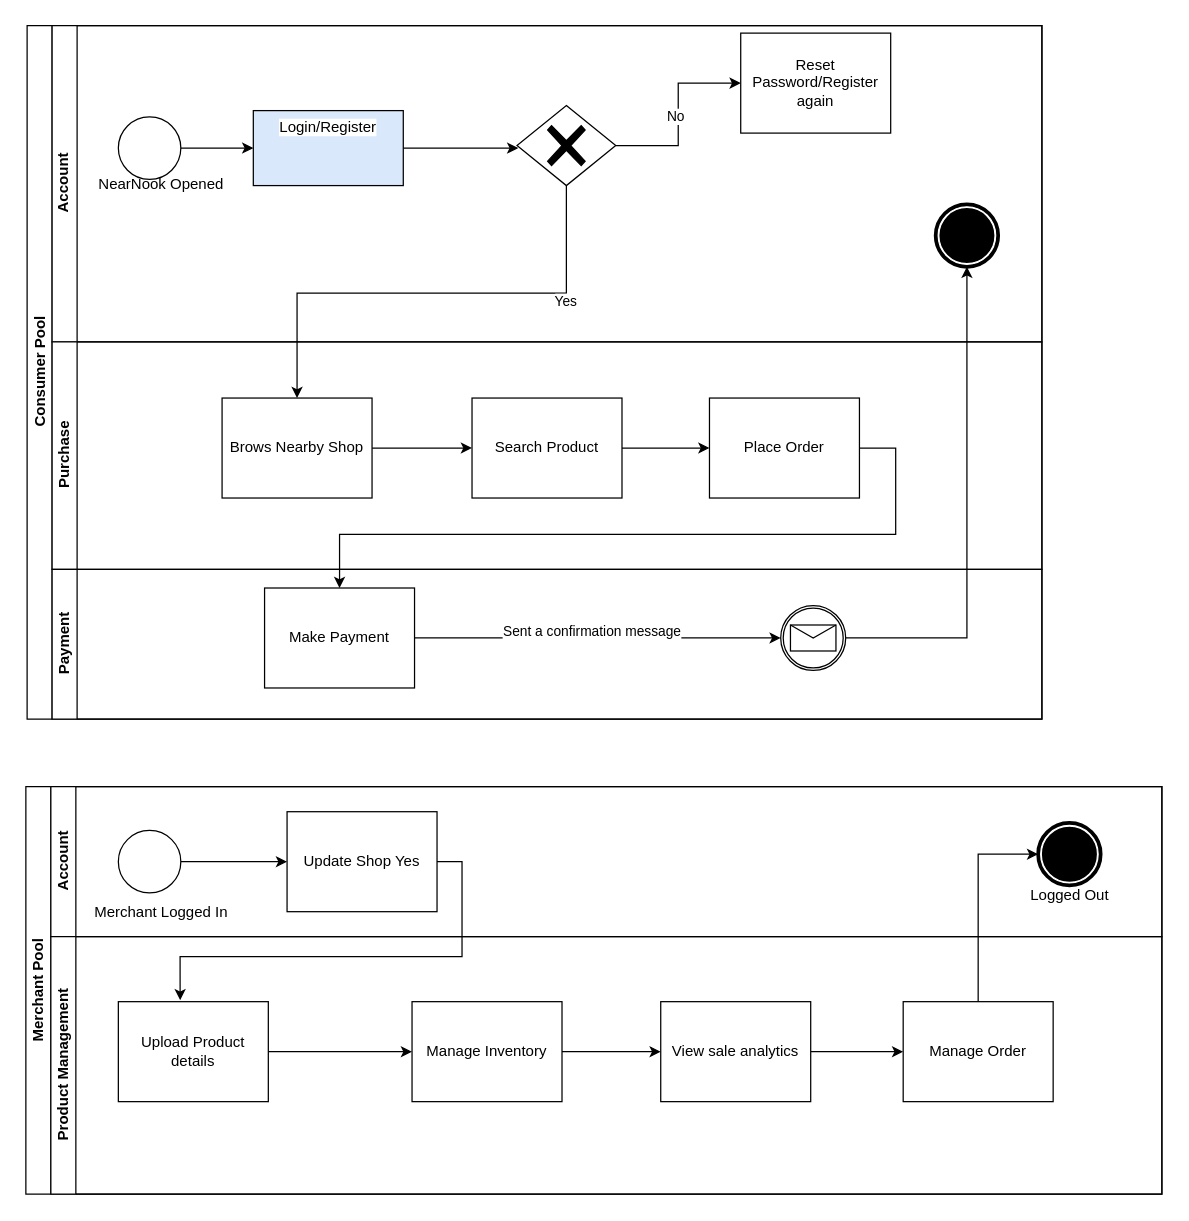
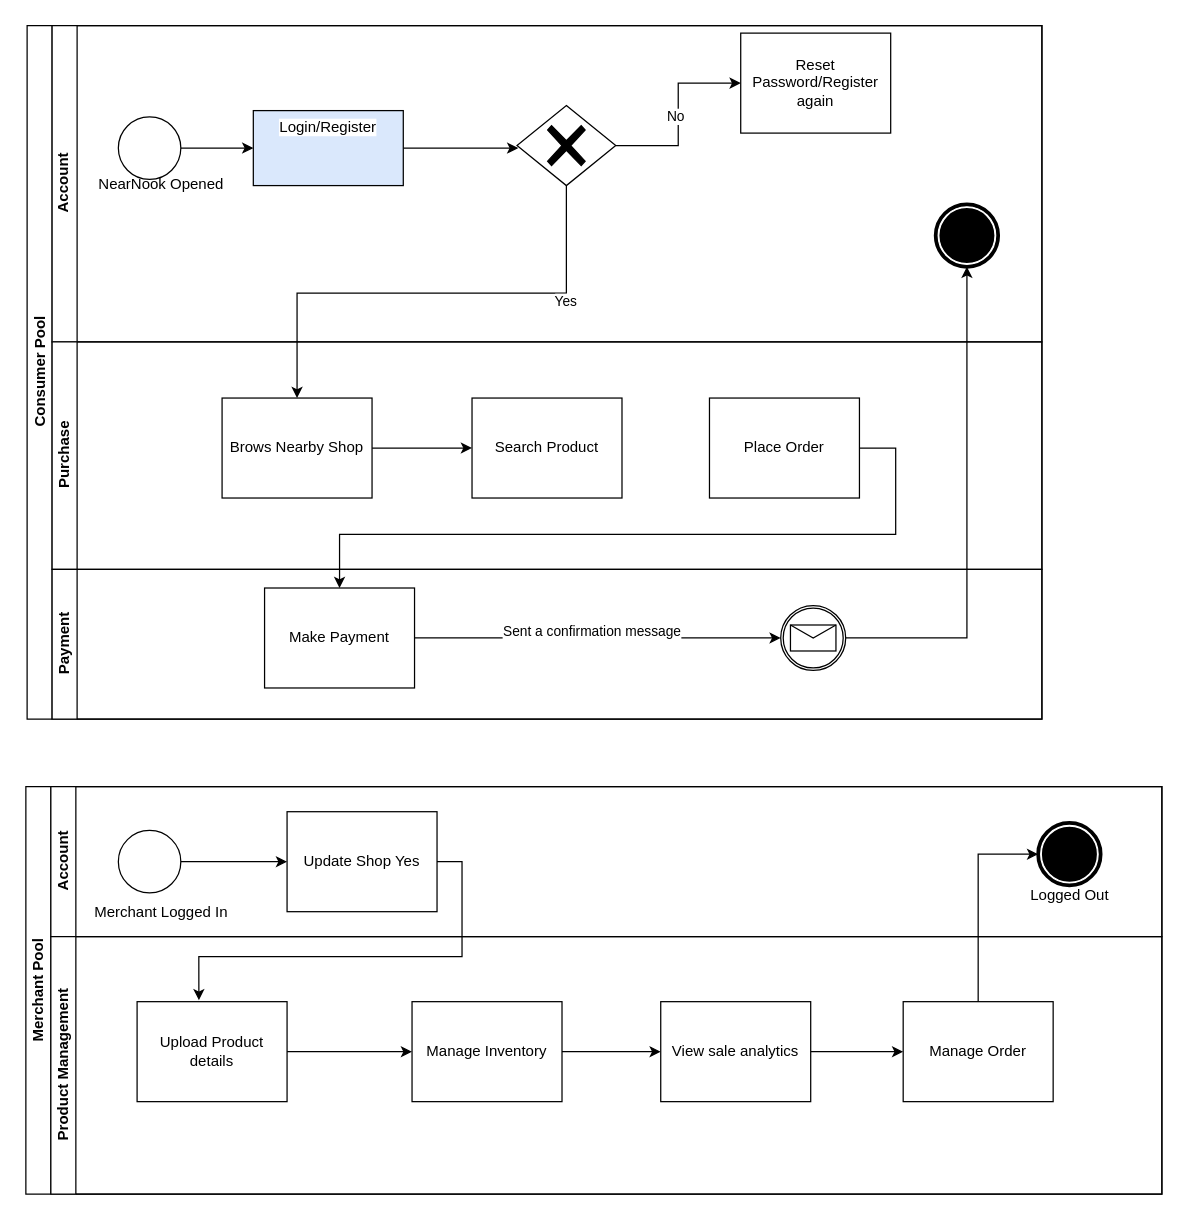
(661, 448) -> none
(193, 1052) -> (212, 1052)
